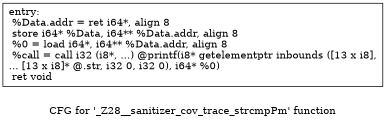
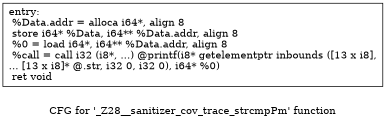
(89, 23) -> (97, 23)
